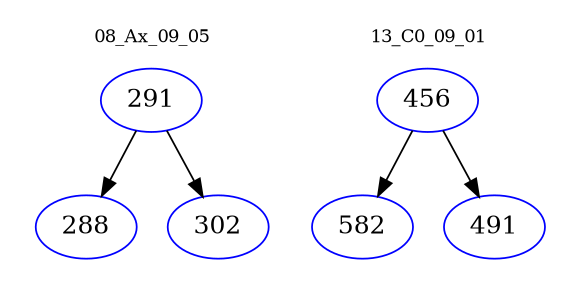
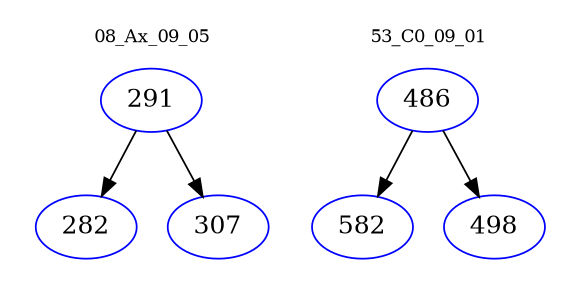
(428, 38) -> (428, 38)
(428, 100) -> (428, 100)
(86, 227) -> (86, 227)
(218, 227) -> (218, 227)
(494, 227) -> (494, 227)
